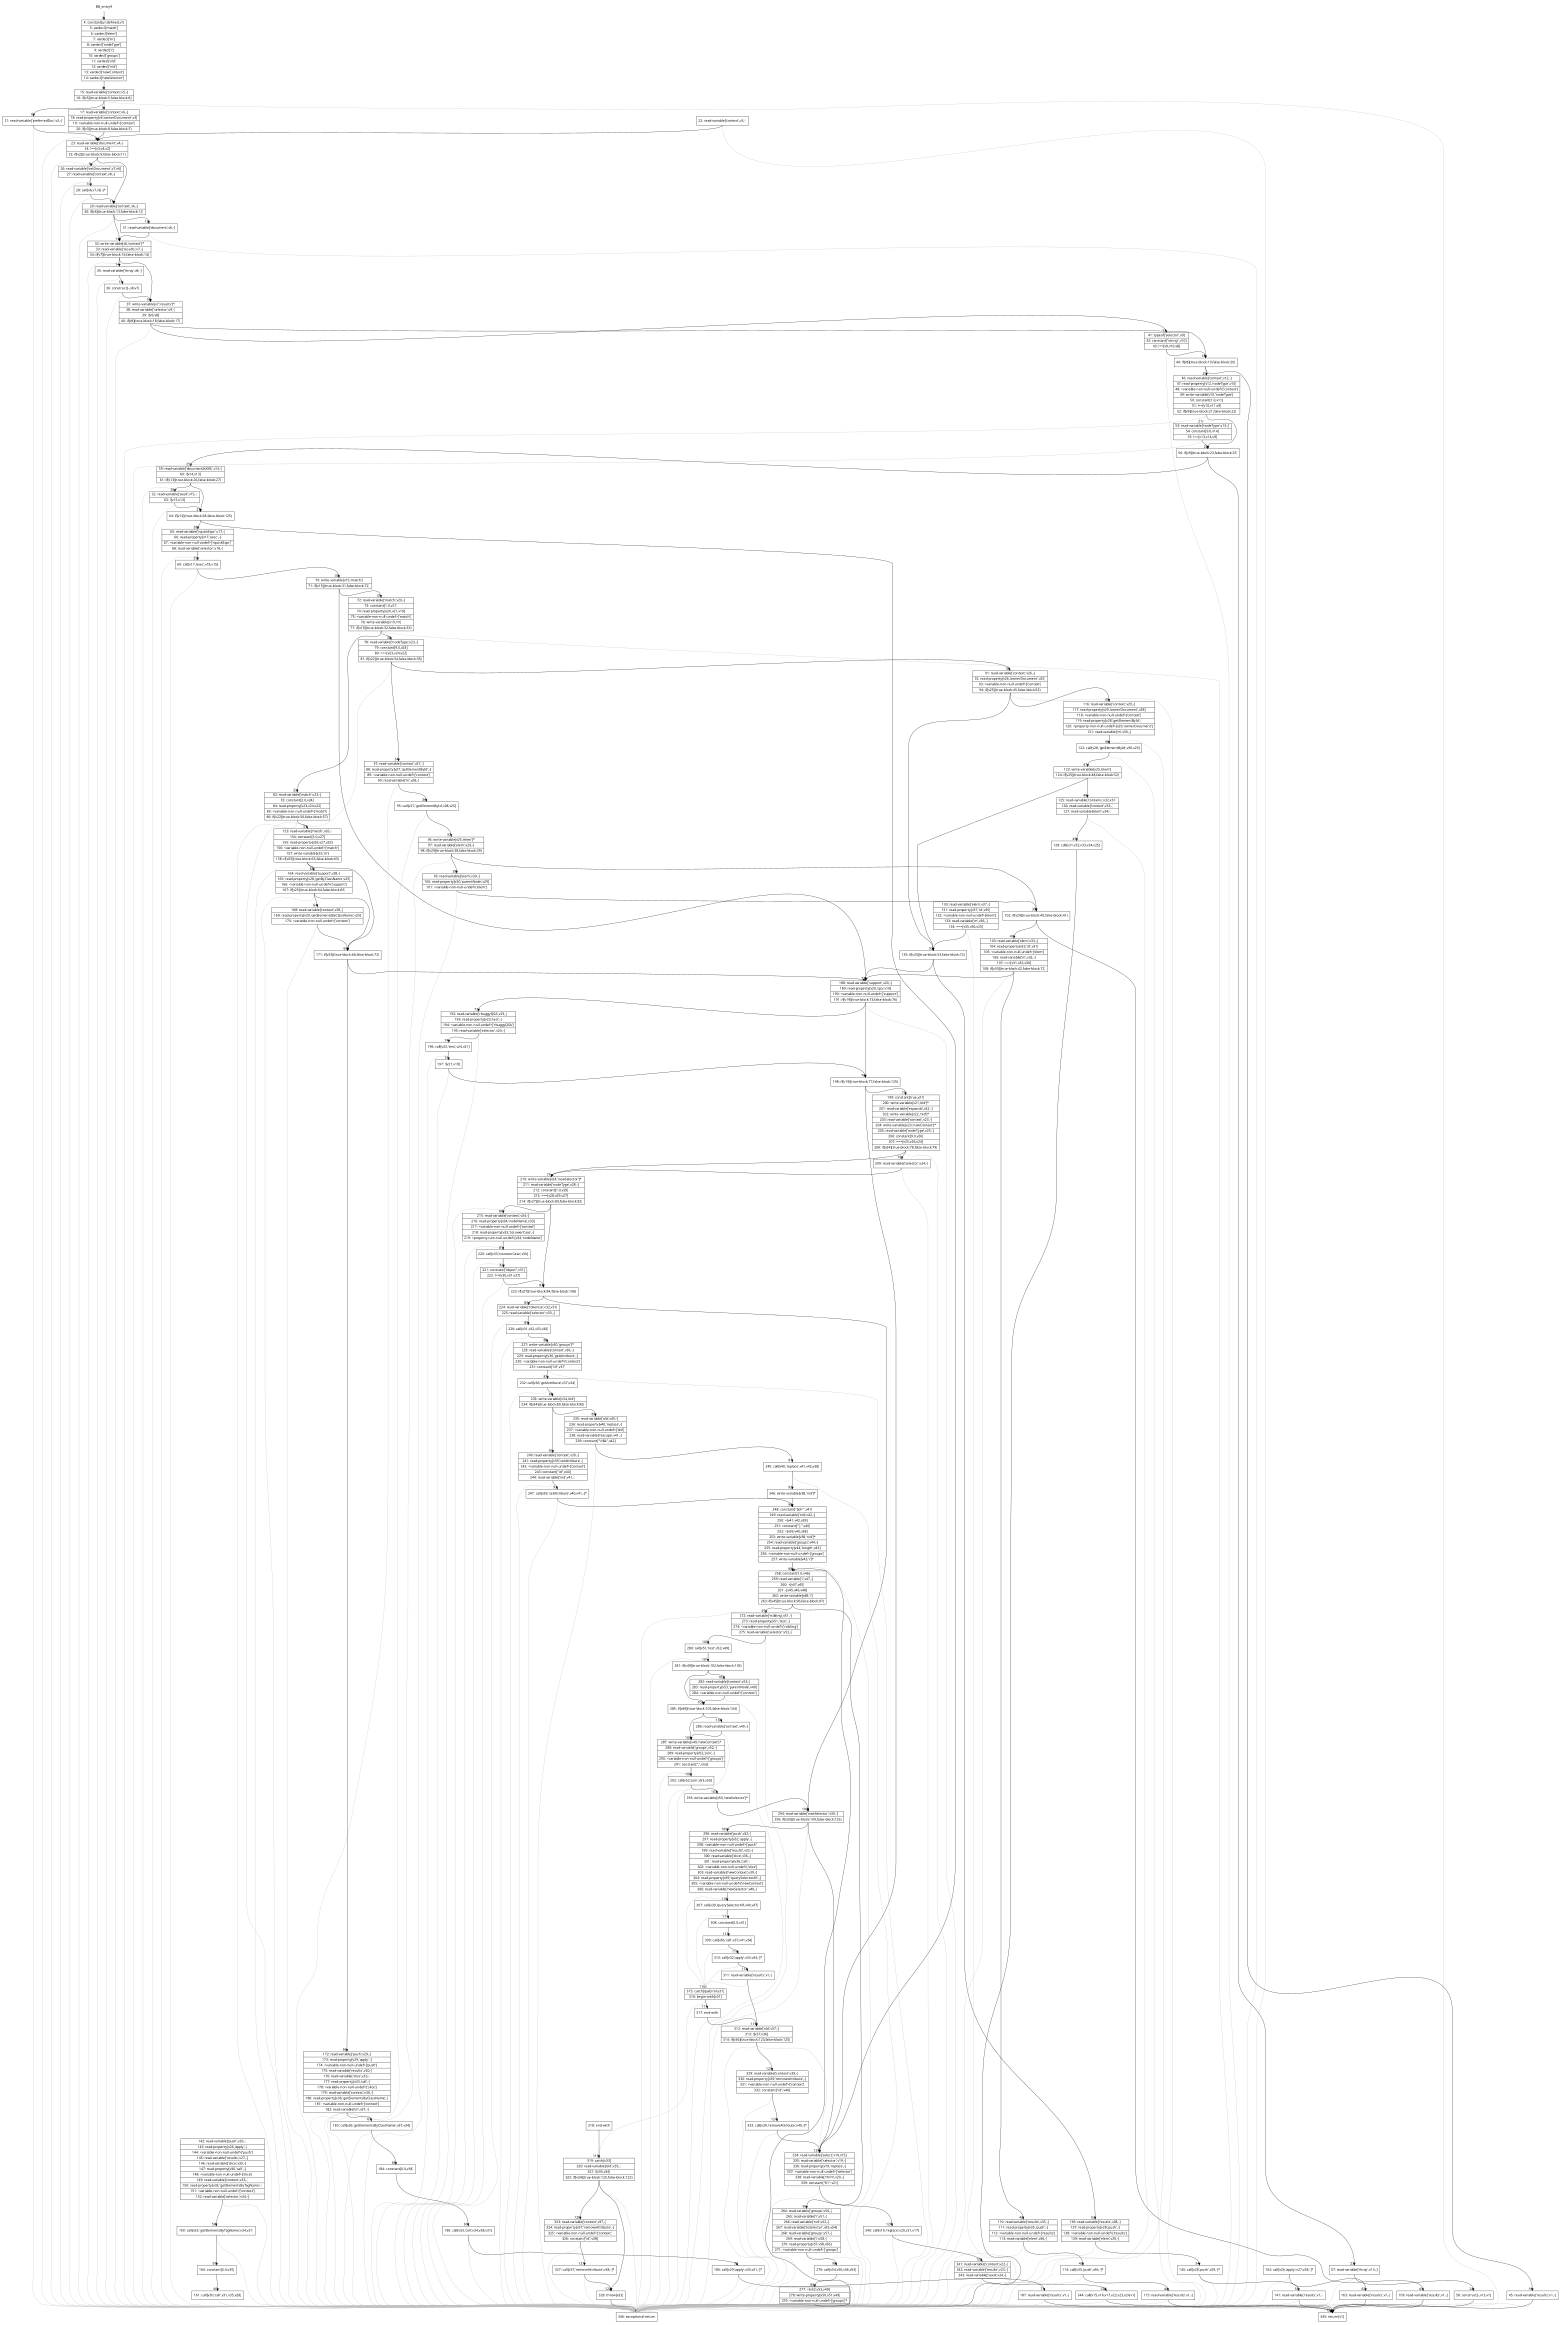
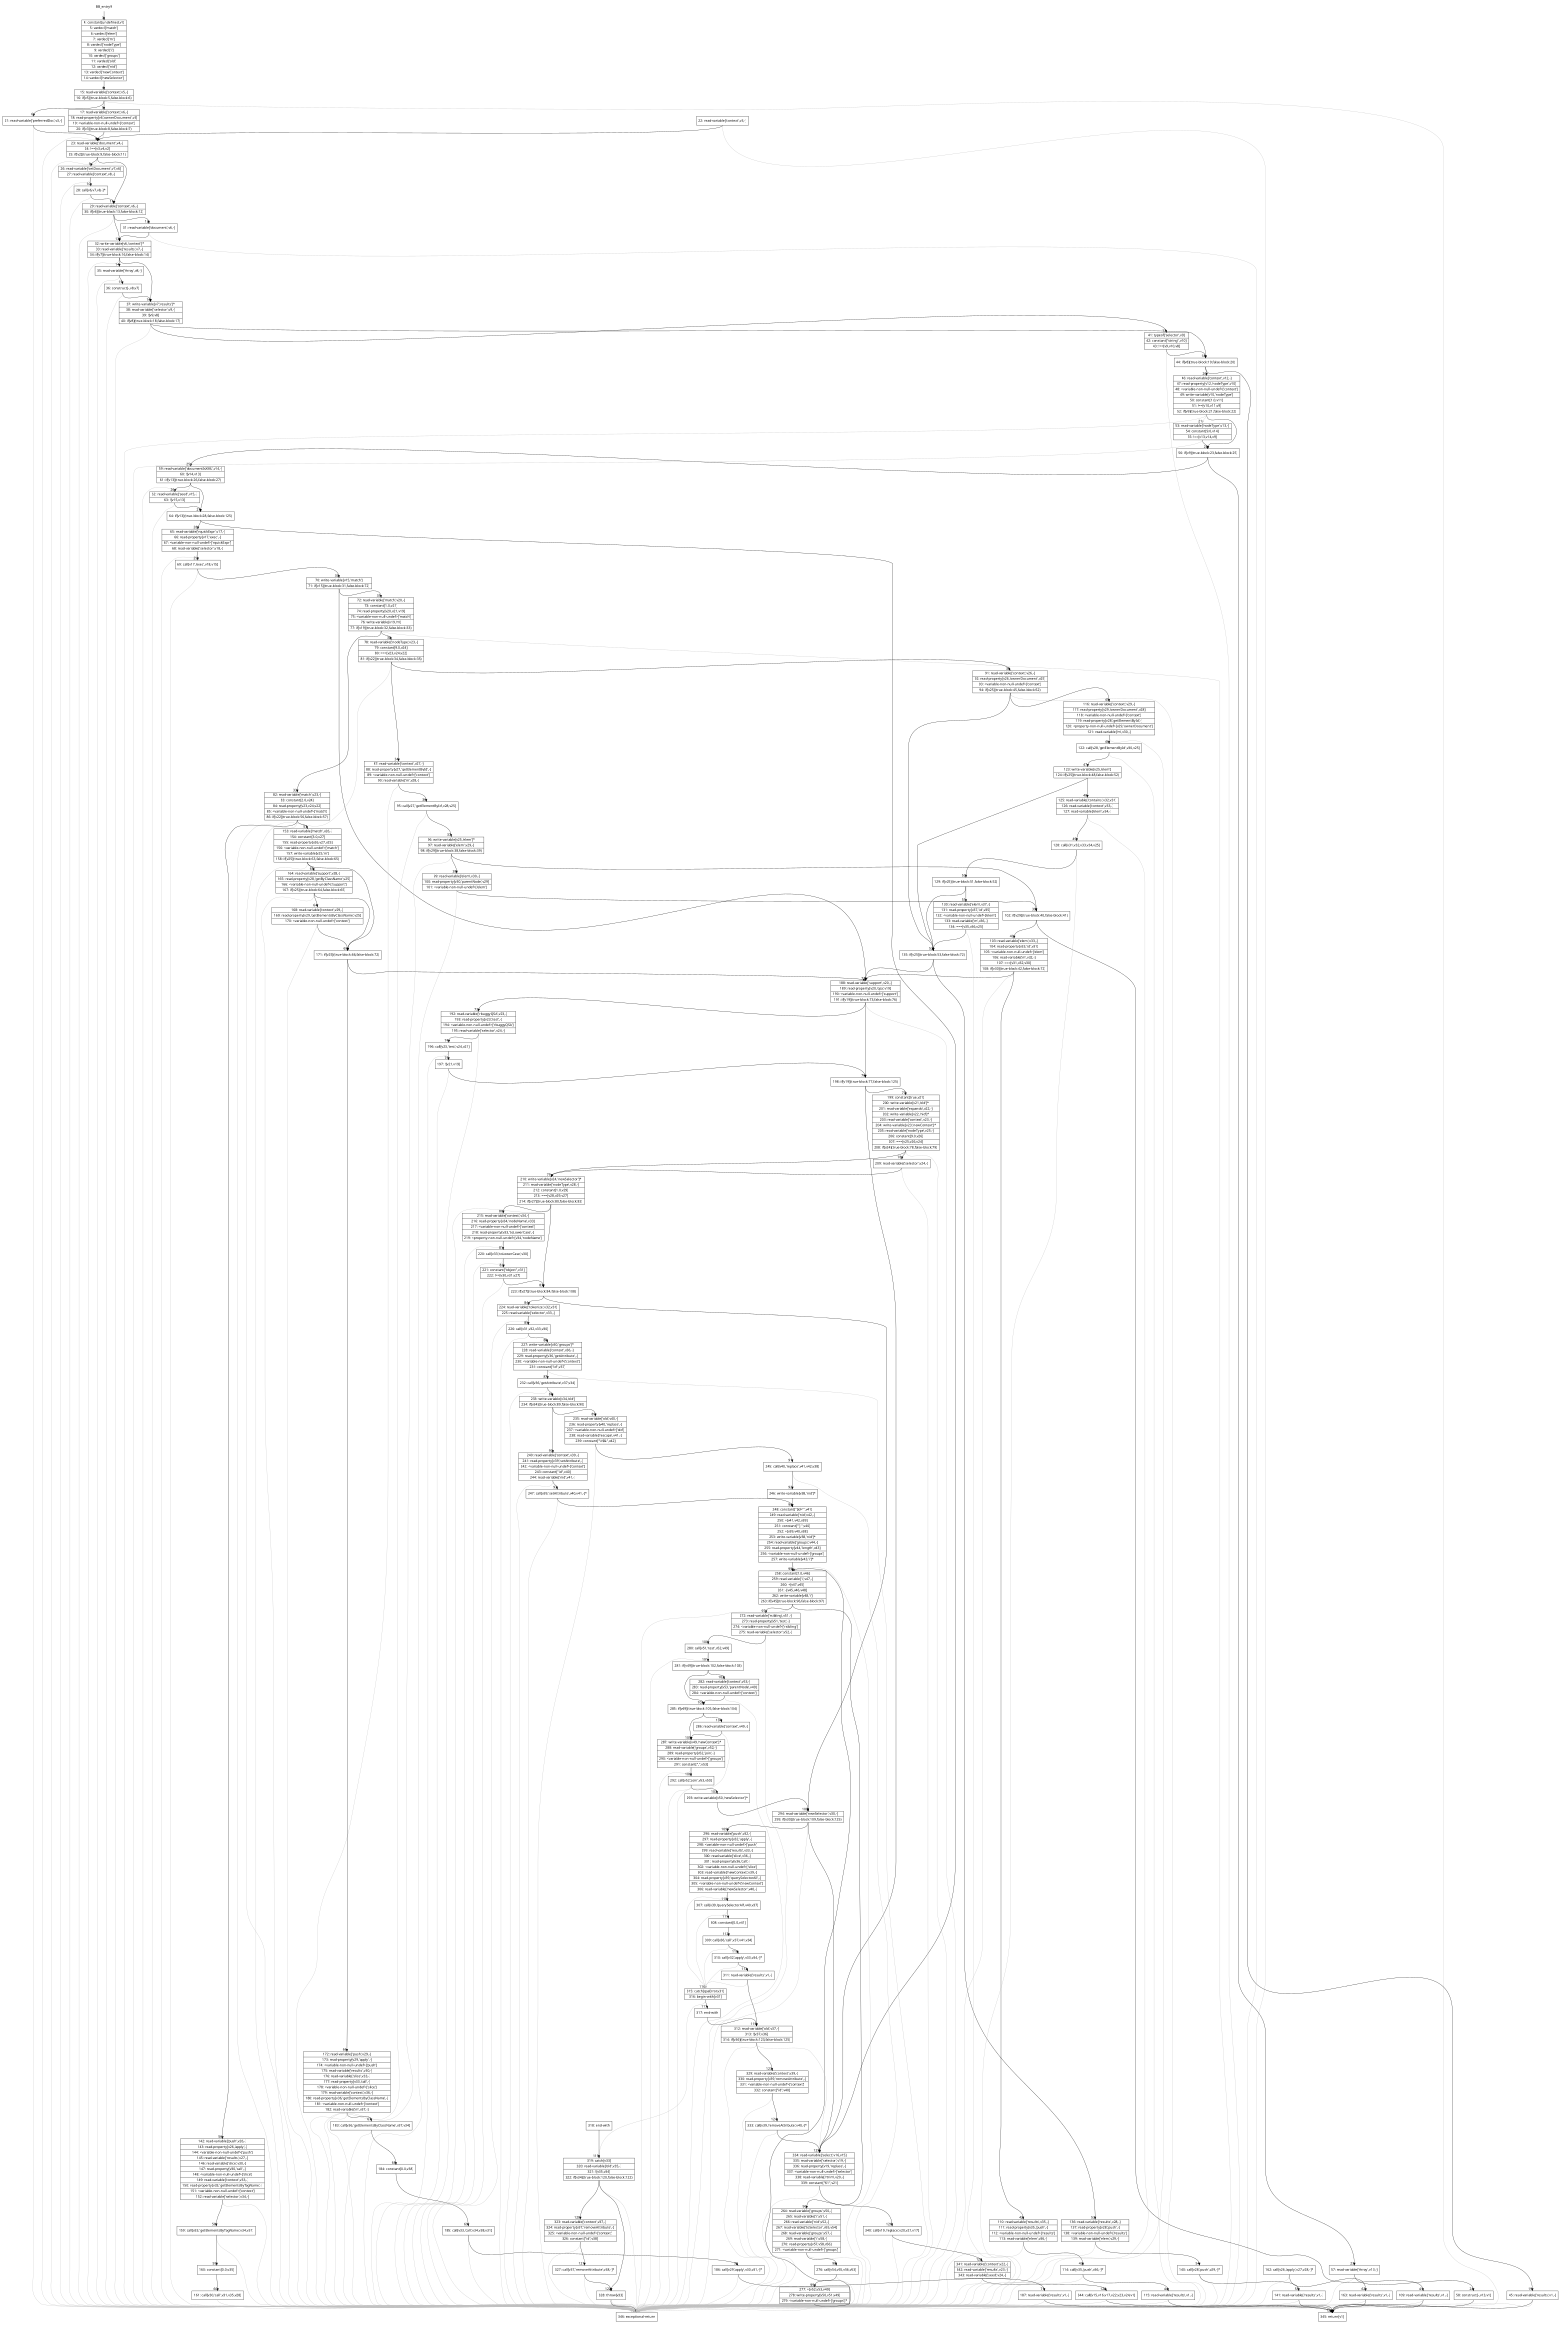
none -> (966, 882)
none -> (229, 1448)
(1010, 1772) -> (1010, 1772)
